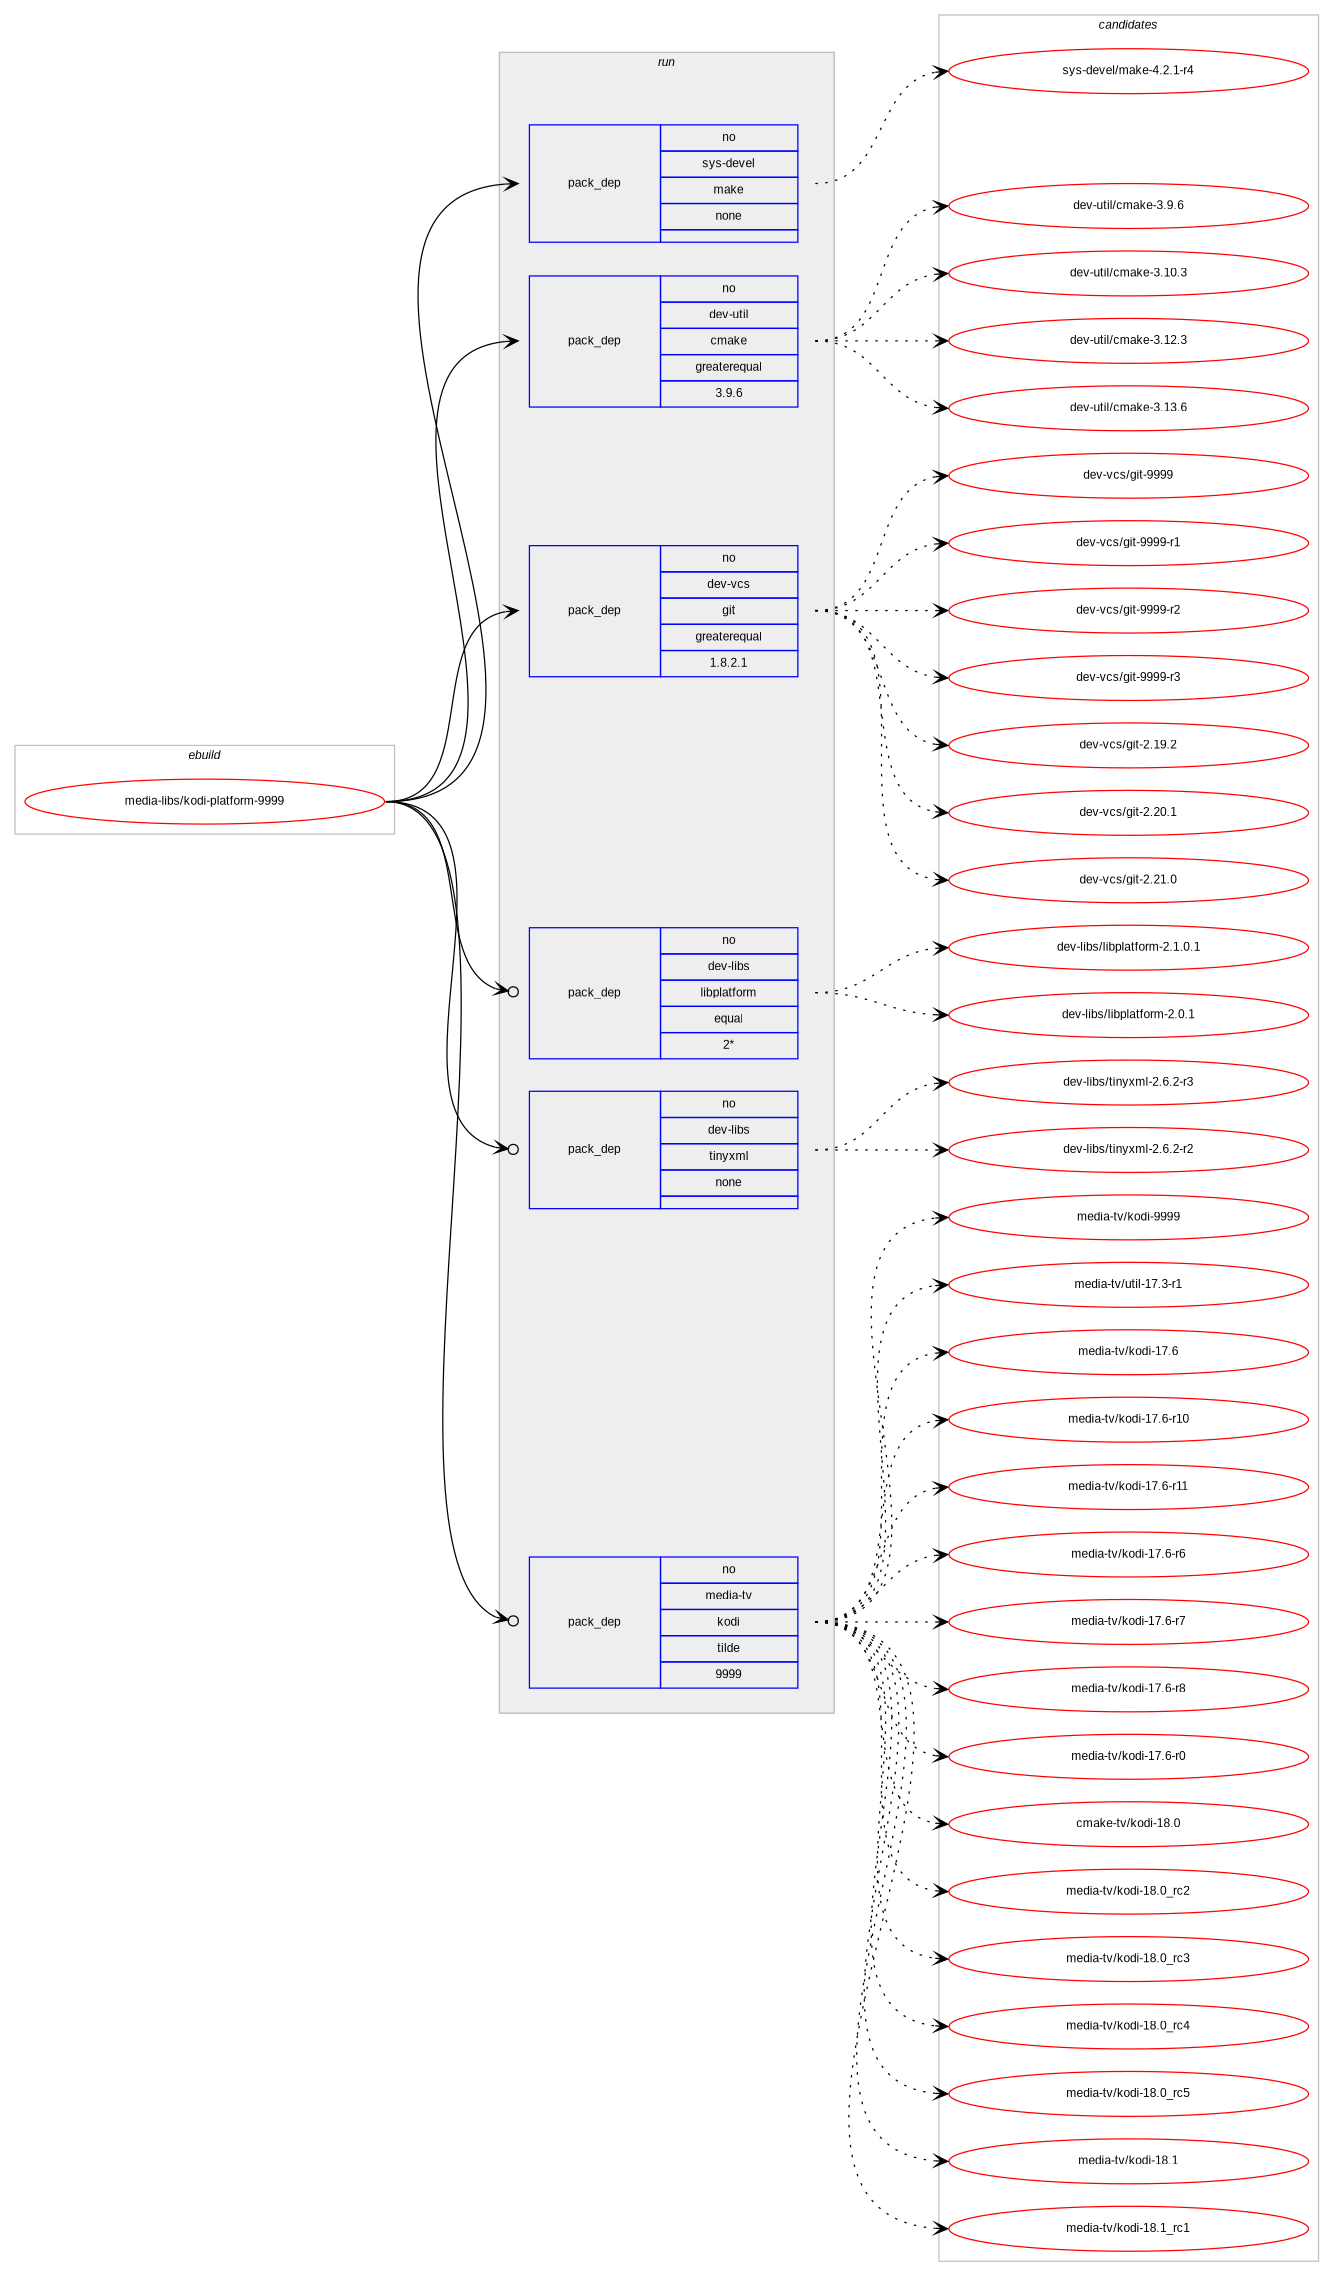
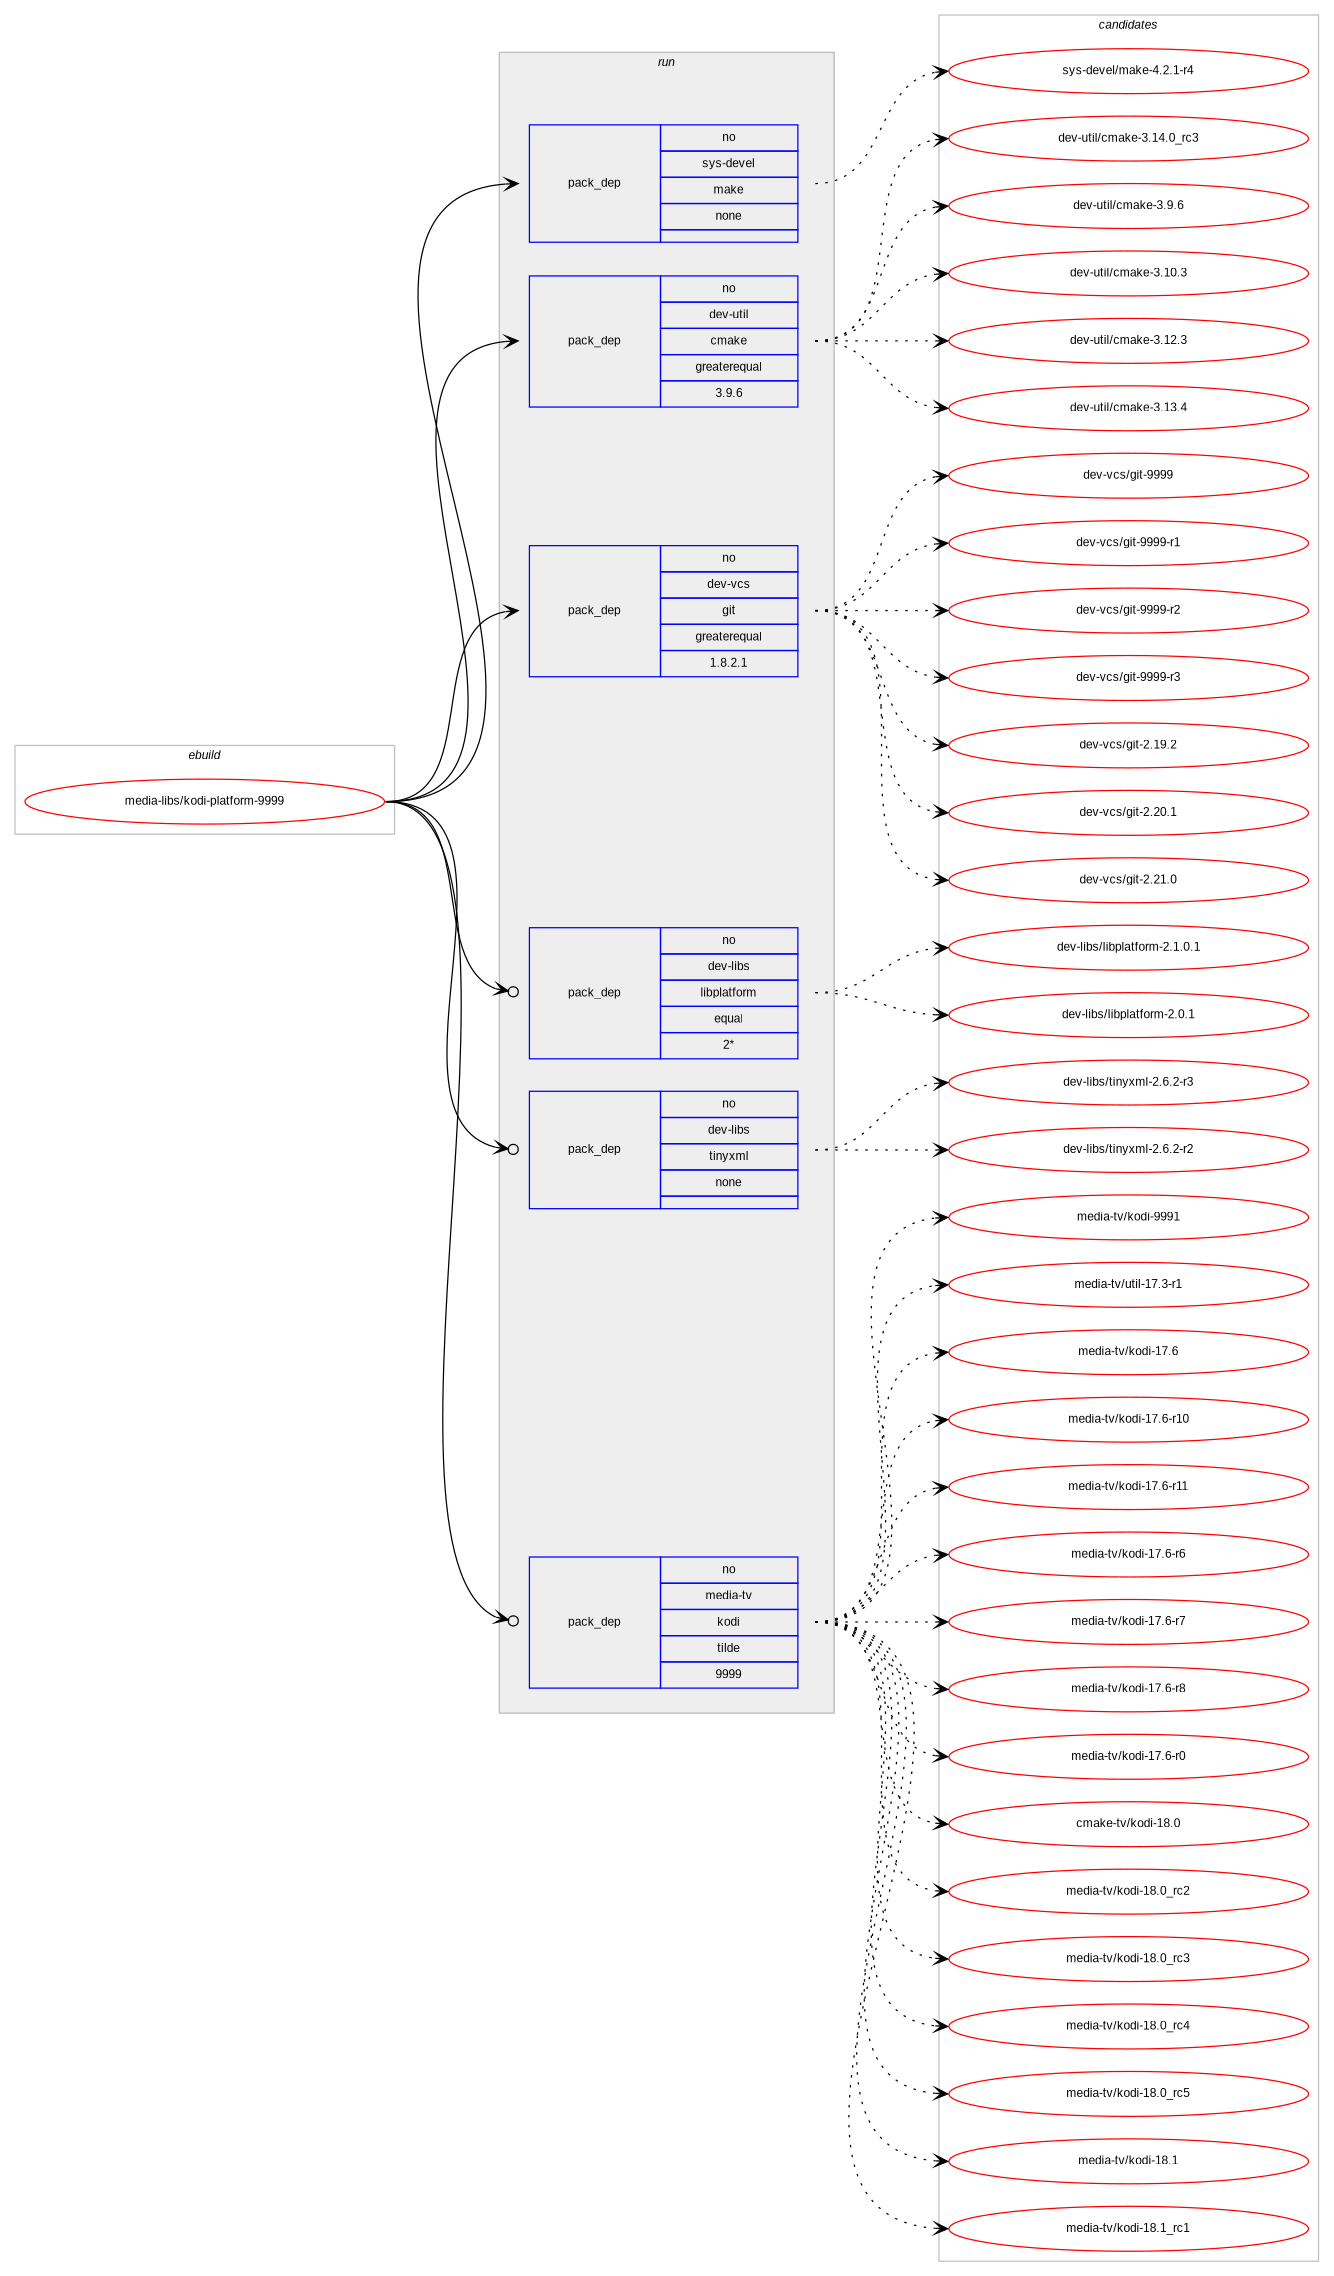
none -> (1129, 139)
(1129, 408) -> (1129, 408)
(1129, 1217) -> (1129, 1217)
